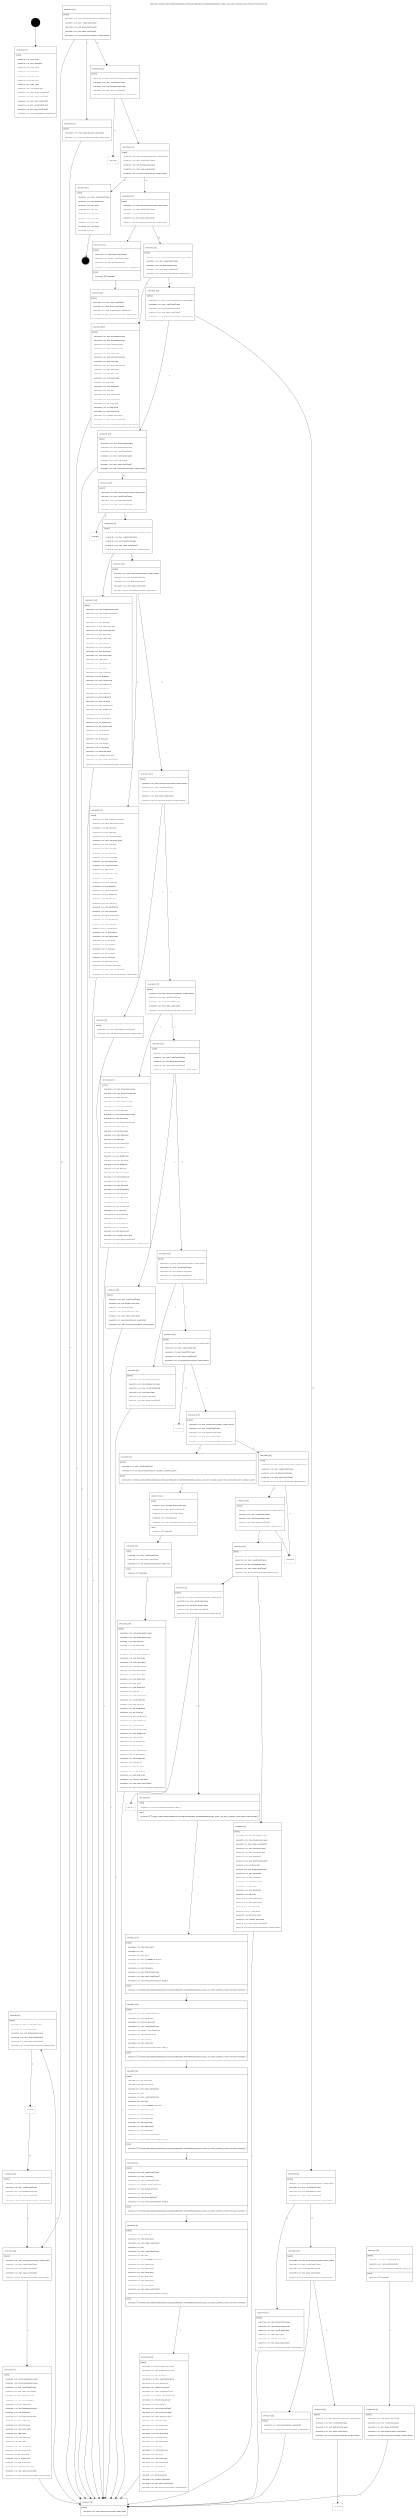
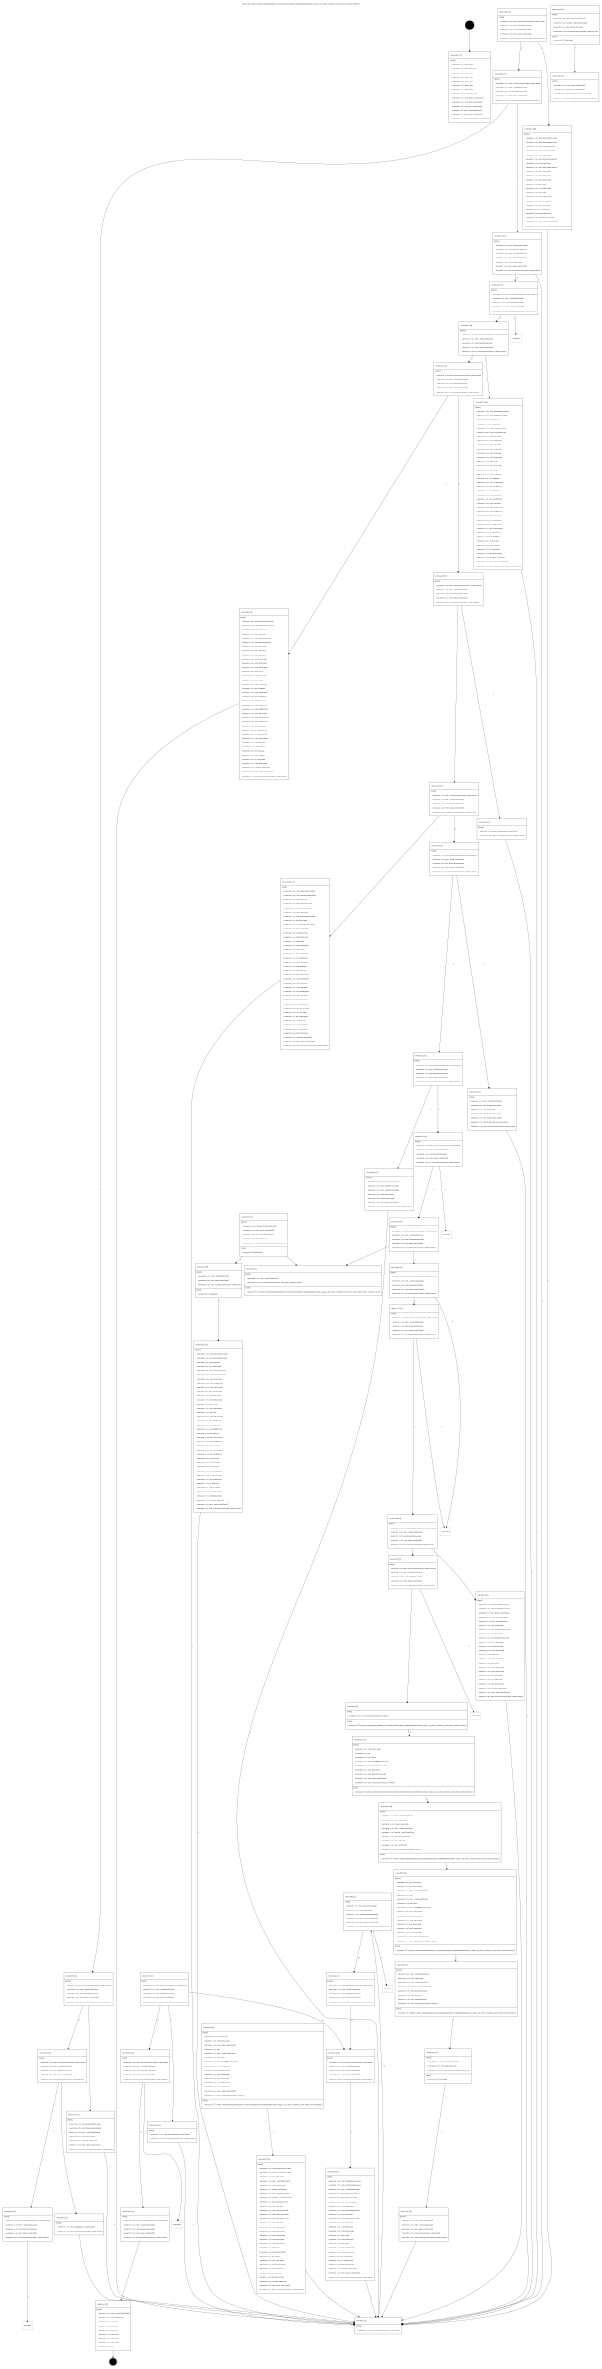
(145, 209) -> none
(182, 1488) -> (291, 1260)
(29, 2141) -> (359, 1951)
(186, 2218) -> (452, 2032)
